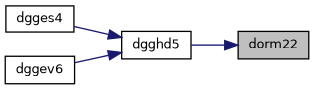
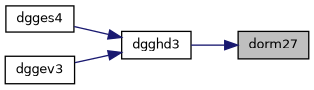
(156, 45) -> (156, 45)
(273, 45) -> (273, 45)
(40, 70) -> (40, 70)
